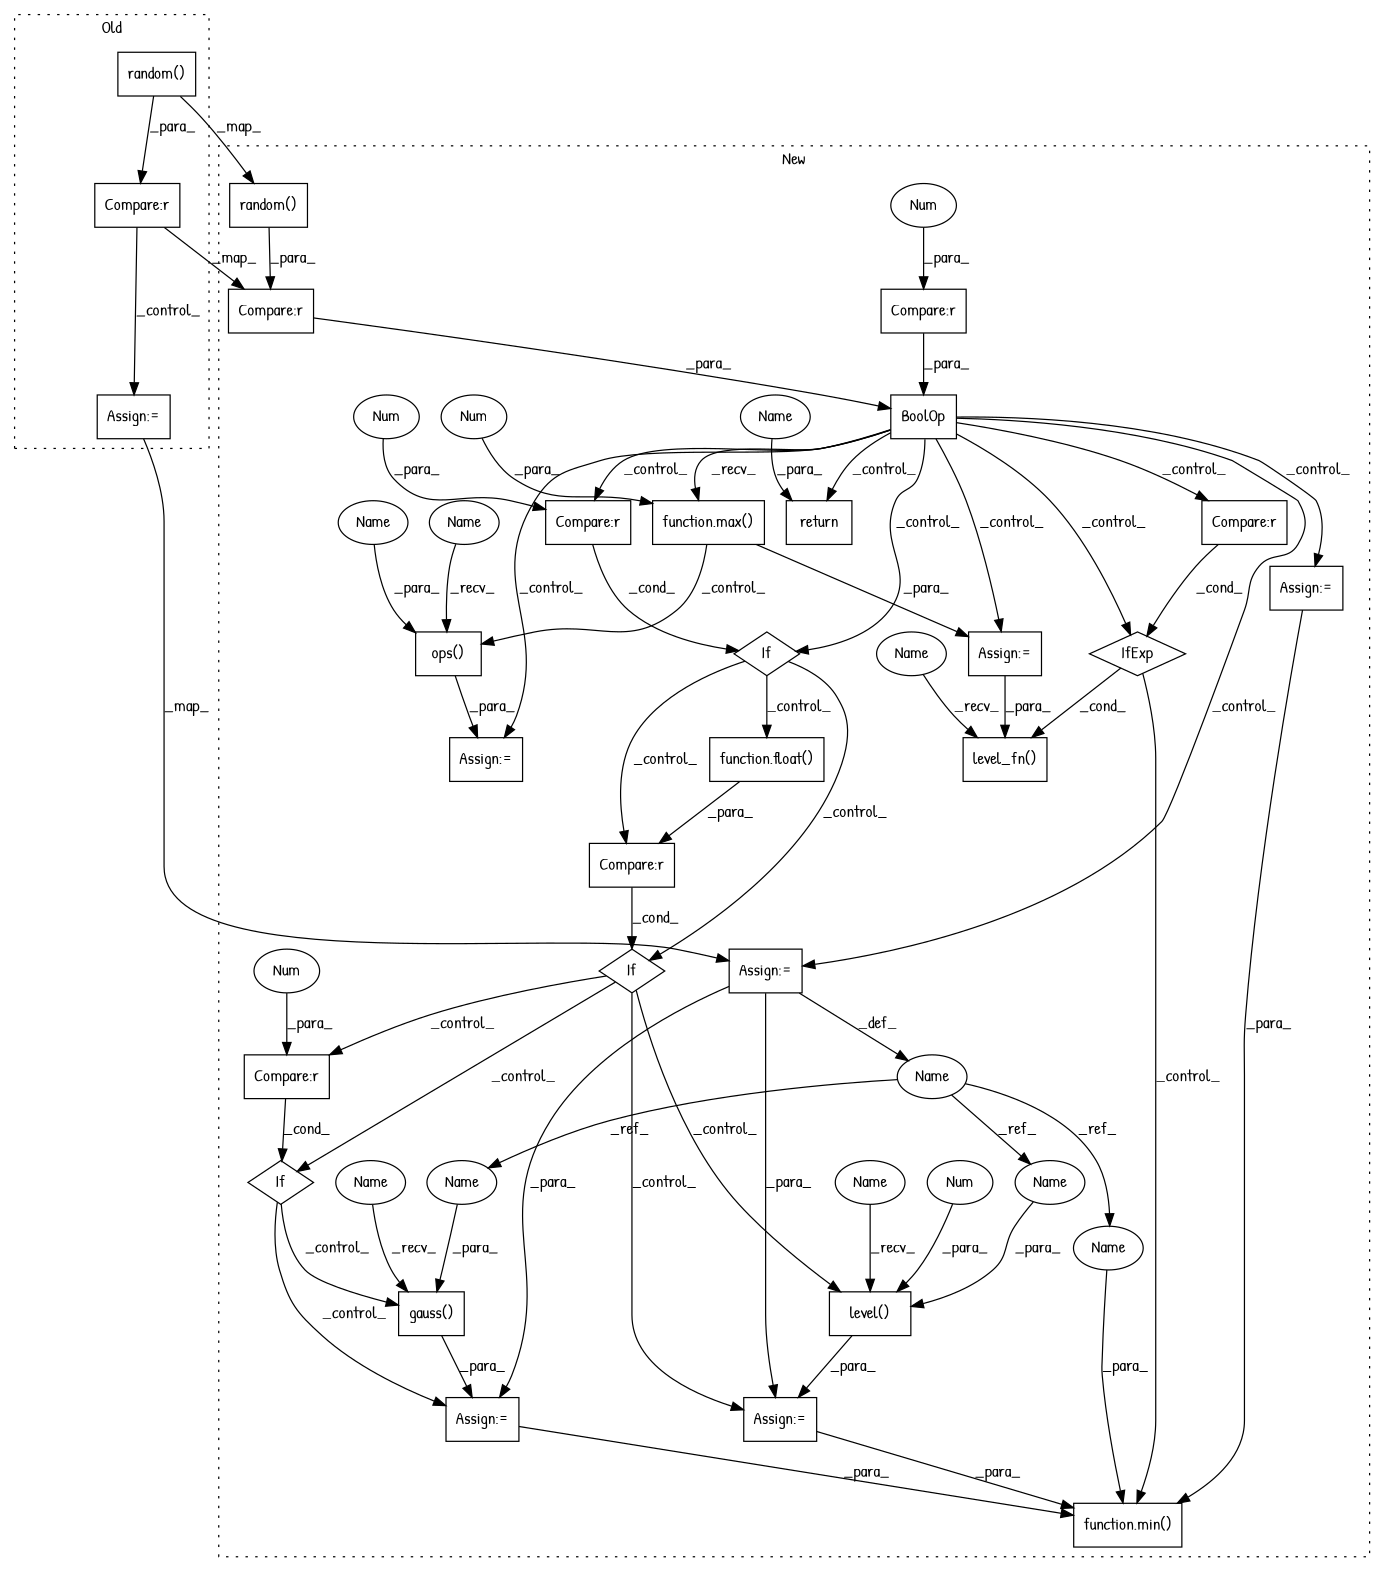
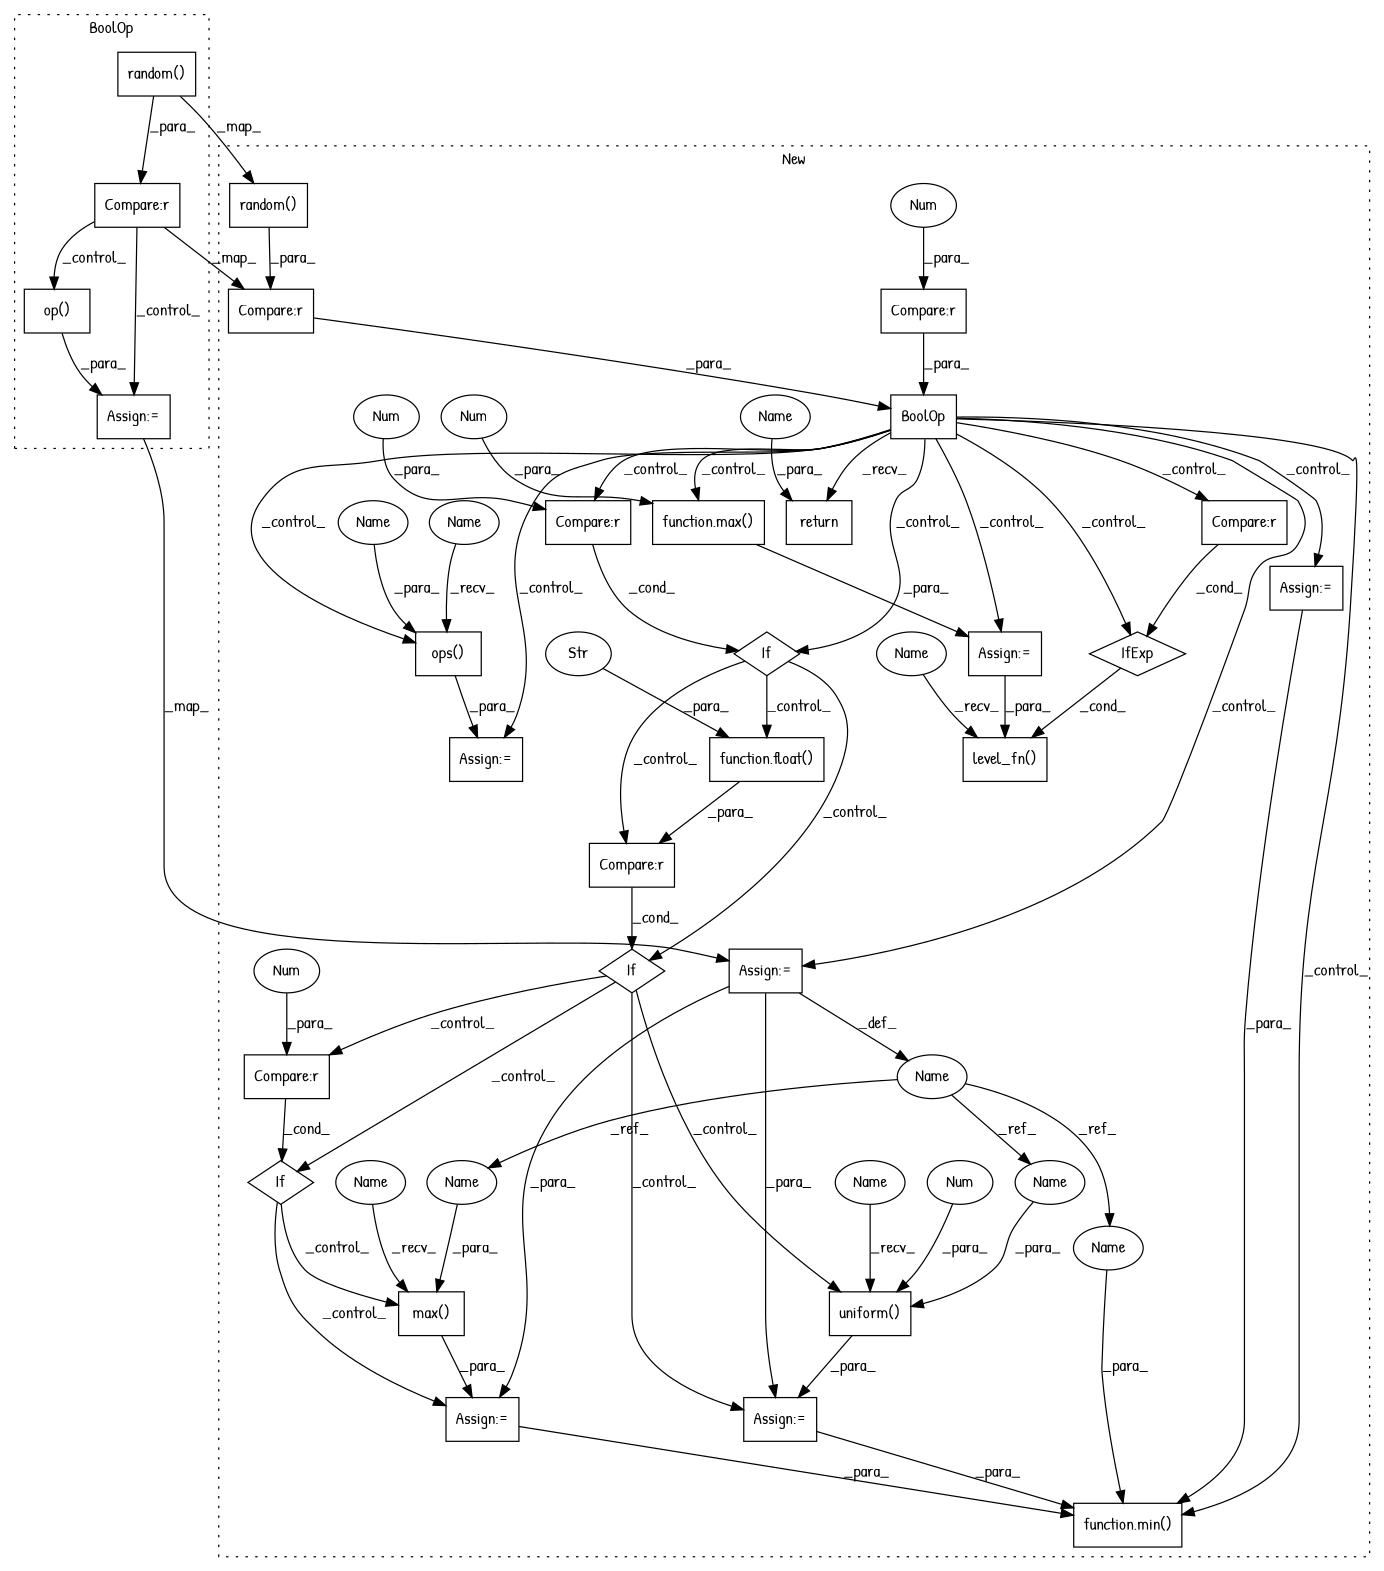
(112, 29) -> (112, 29)
none -> (57, 311)
(734, 470) -> (734, 470)
(885, 470) -> (885, 470)
(624, 632) -> (458, 454)
none -> (578, 654)
(1156, 1083) -> (1325, 812)
(431, 1314) -> (431, 1314)
(870, 1314) -> (870, 1314)
